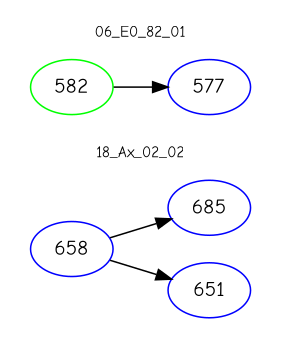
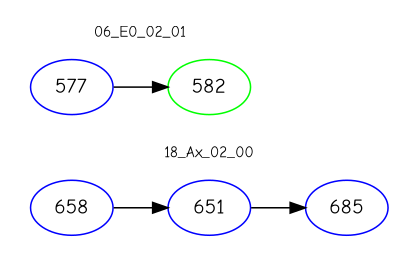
(141, 33) -> (141, 33)
(133, 87) -> (133, 87)
(141, 154) -> (209, 154)
(133, 231) -> (271, 208)
